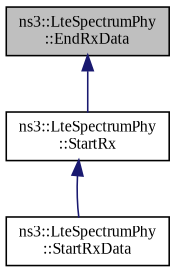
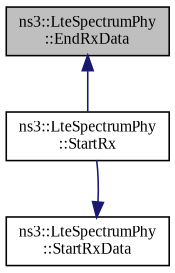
(77, 197) -> (98, 181)
